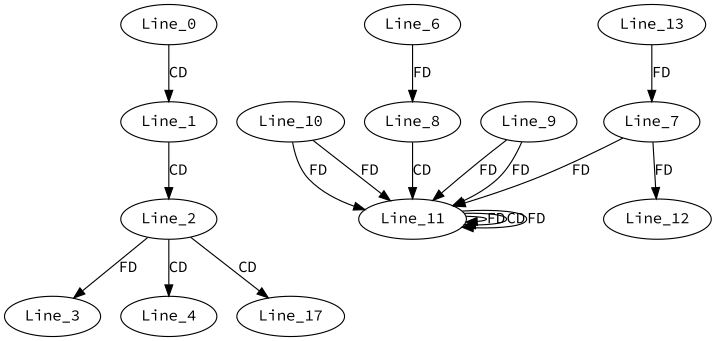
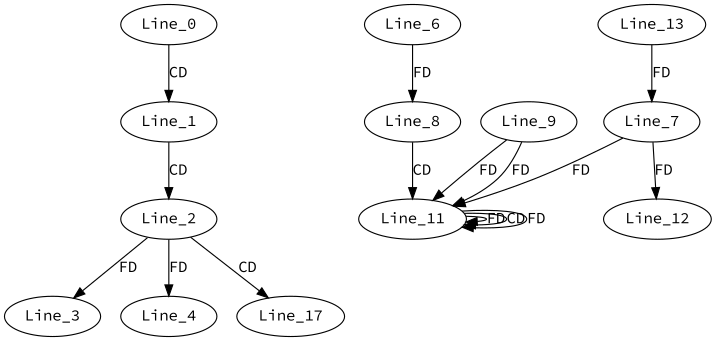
(291, 122) -> none
(178, 268) -> (178, 268)
